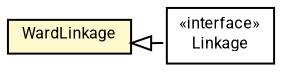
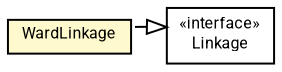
(159, 43) -> (139, 27)
